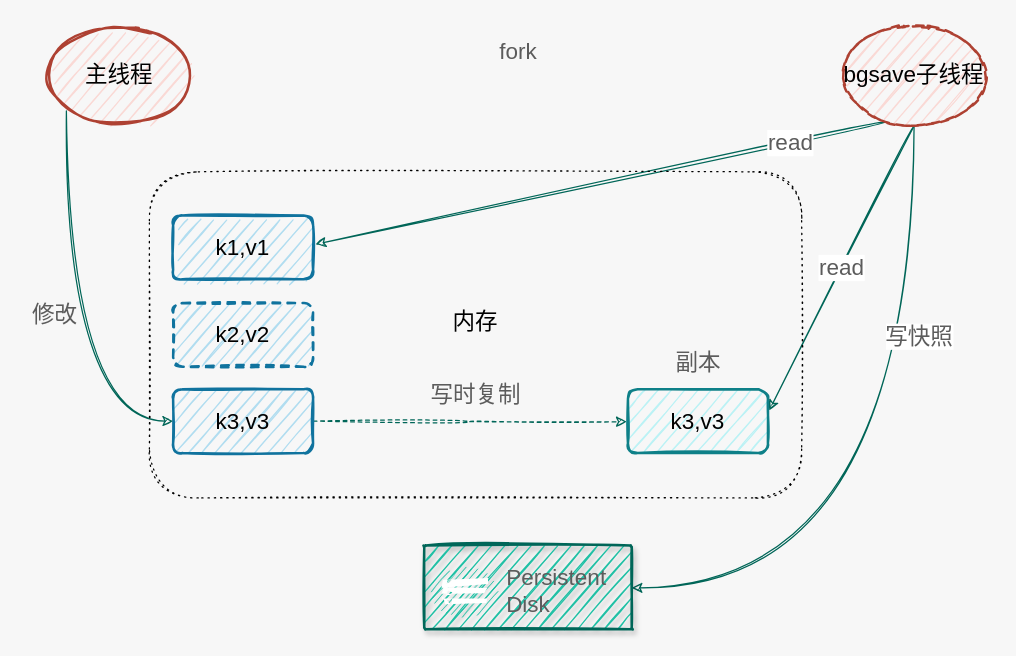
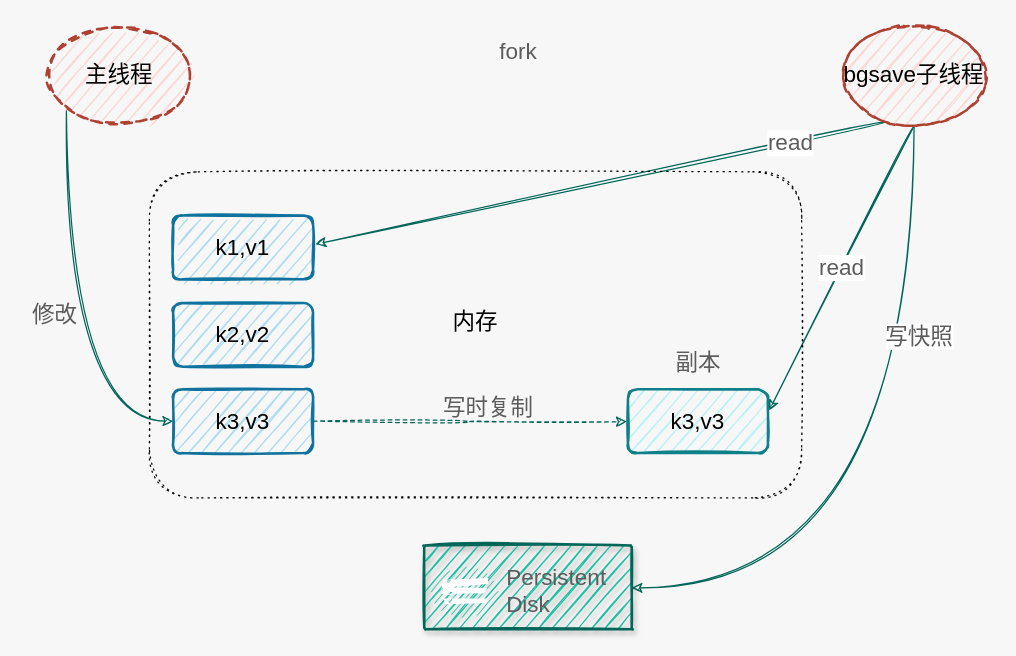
(119, 76) -> (119, 76)
(243, 335) -> (243, 335)
(476, 396) -> (488, 408)
